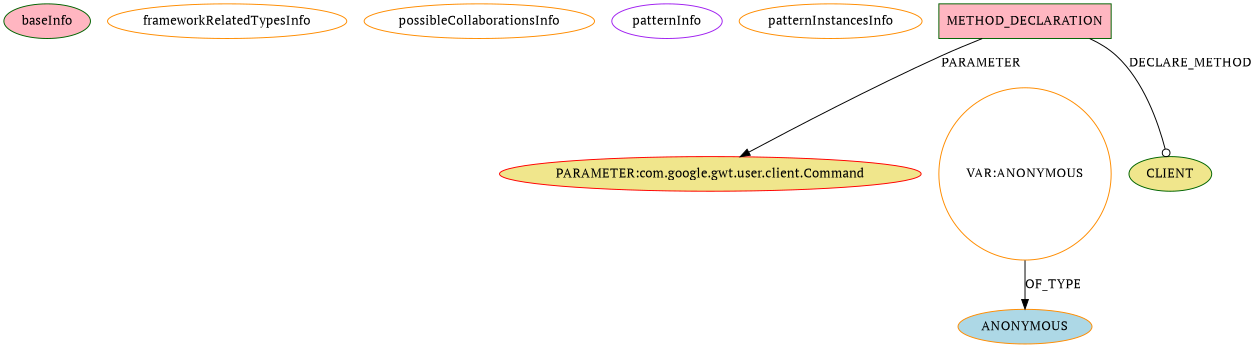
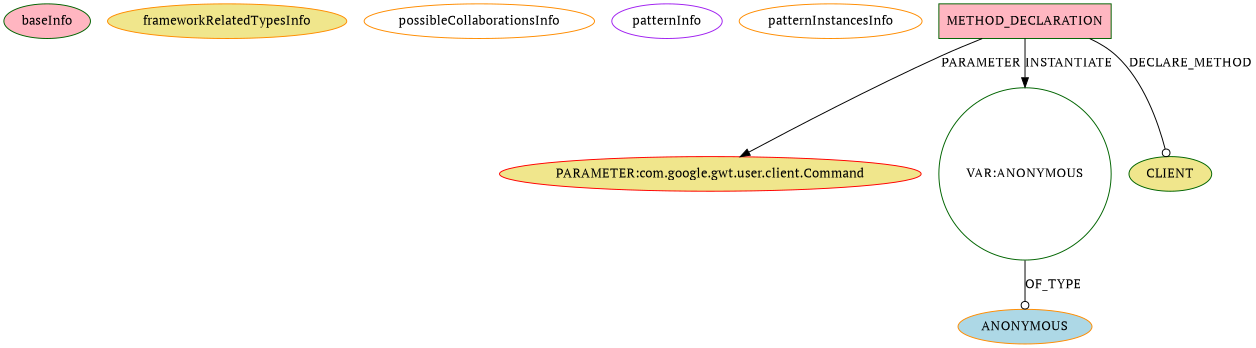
(227, 21) -> (227, 21)
none -> (1025, 58)
(1025, 174) -> (1025, 174)
(1025, 281) -> (1025, 281)
